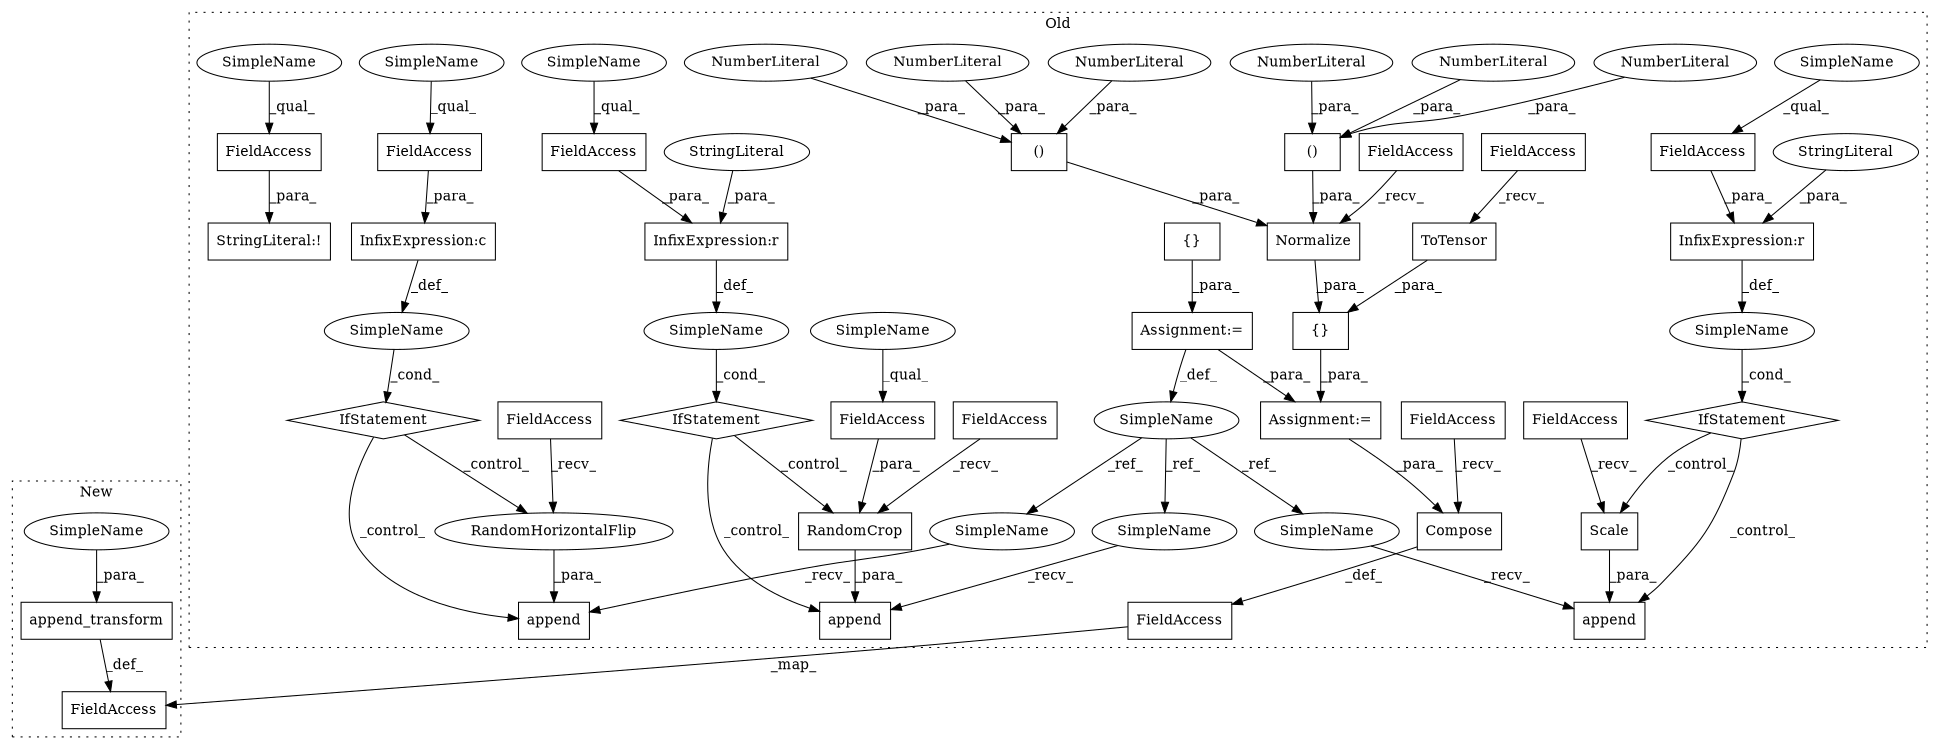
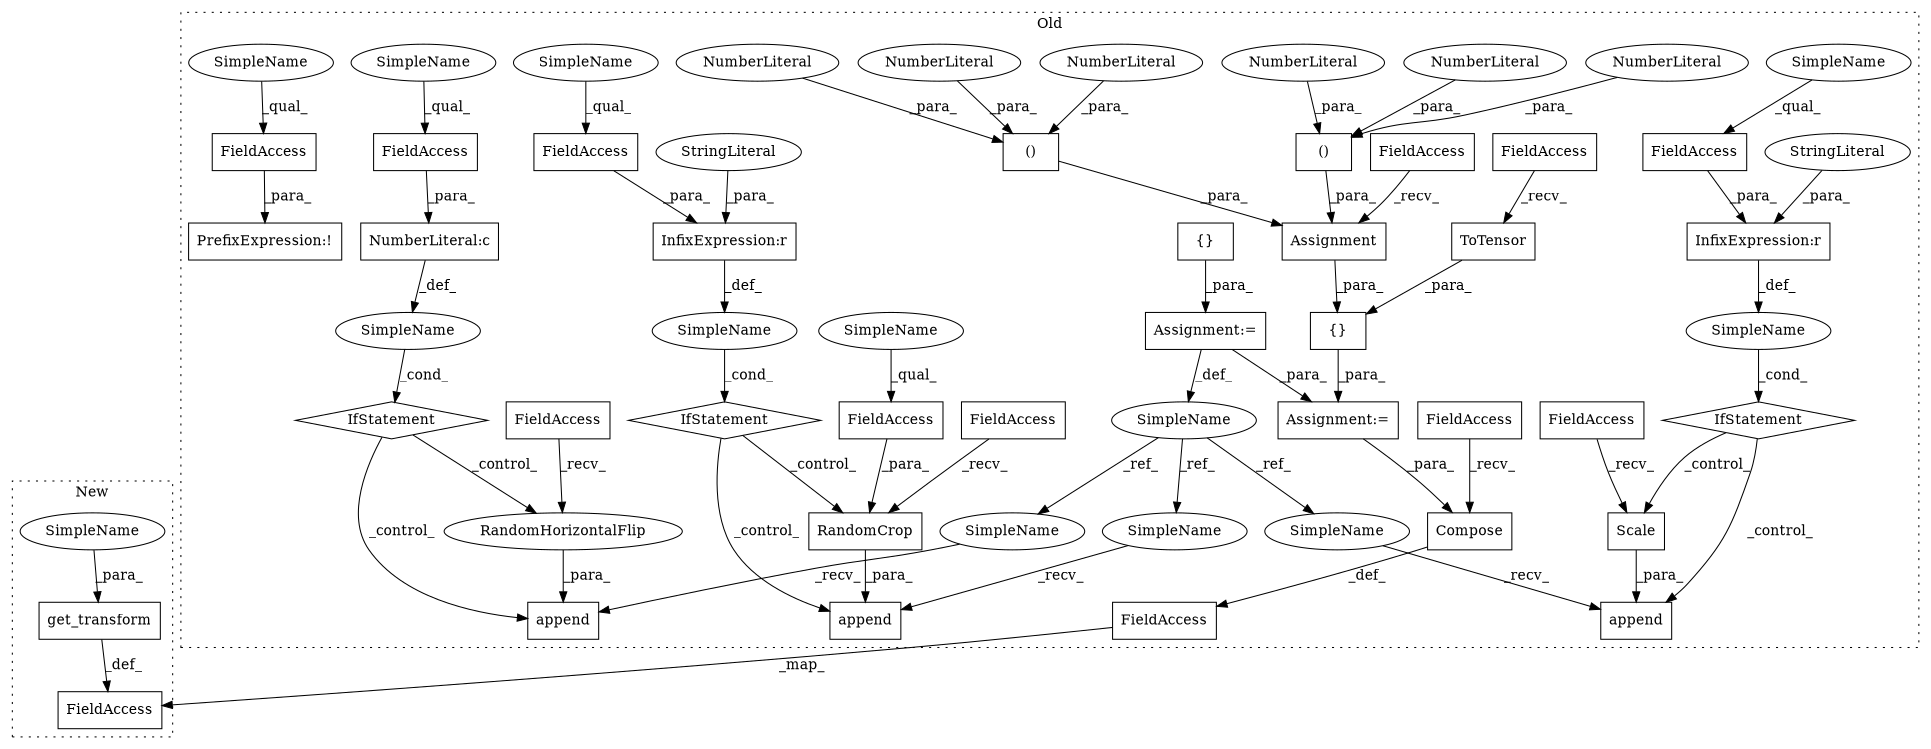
(269, 242) -> (265, 242)
(423, 242) -> (430, 242)
(1313, 242) -> (1334, 242)
(97, 621) -> (100, 621)
